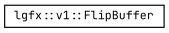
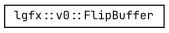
(84, 16) -> (84, 16)
